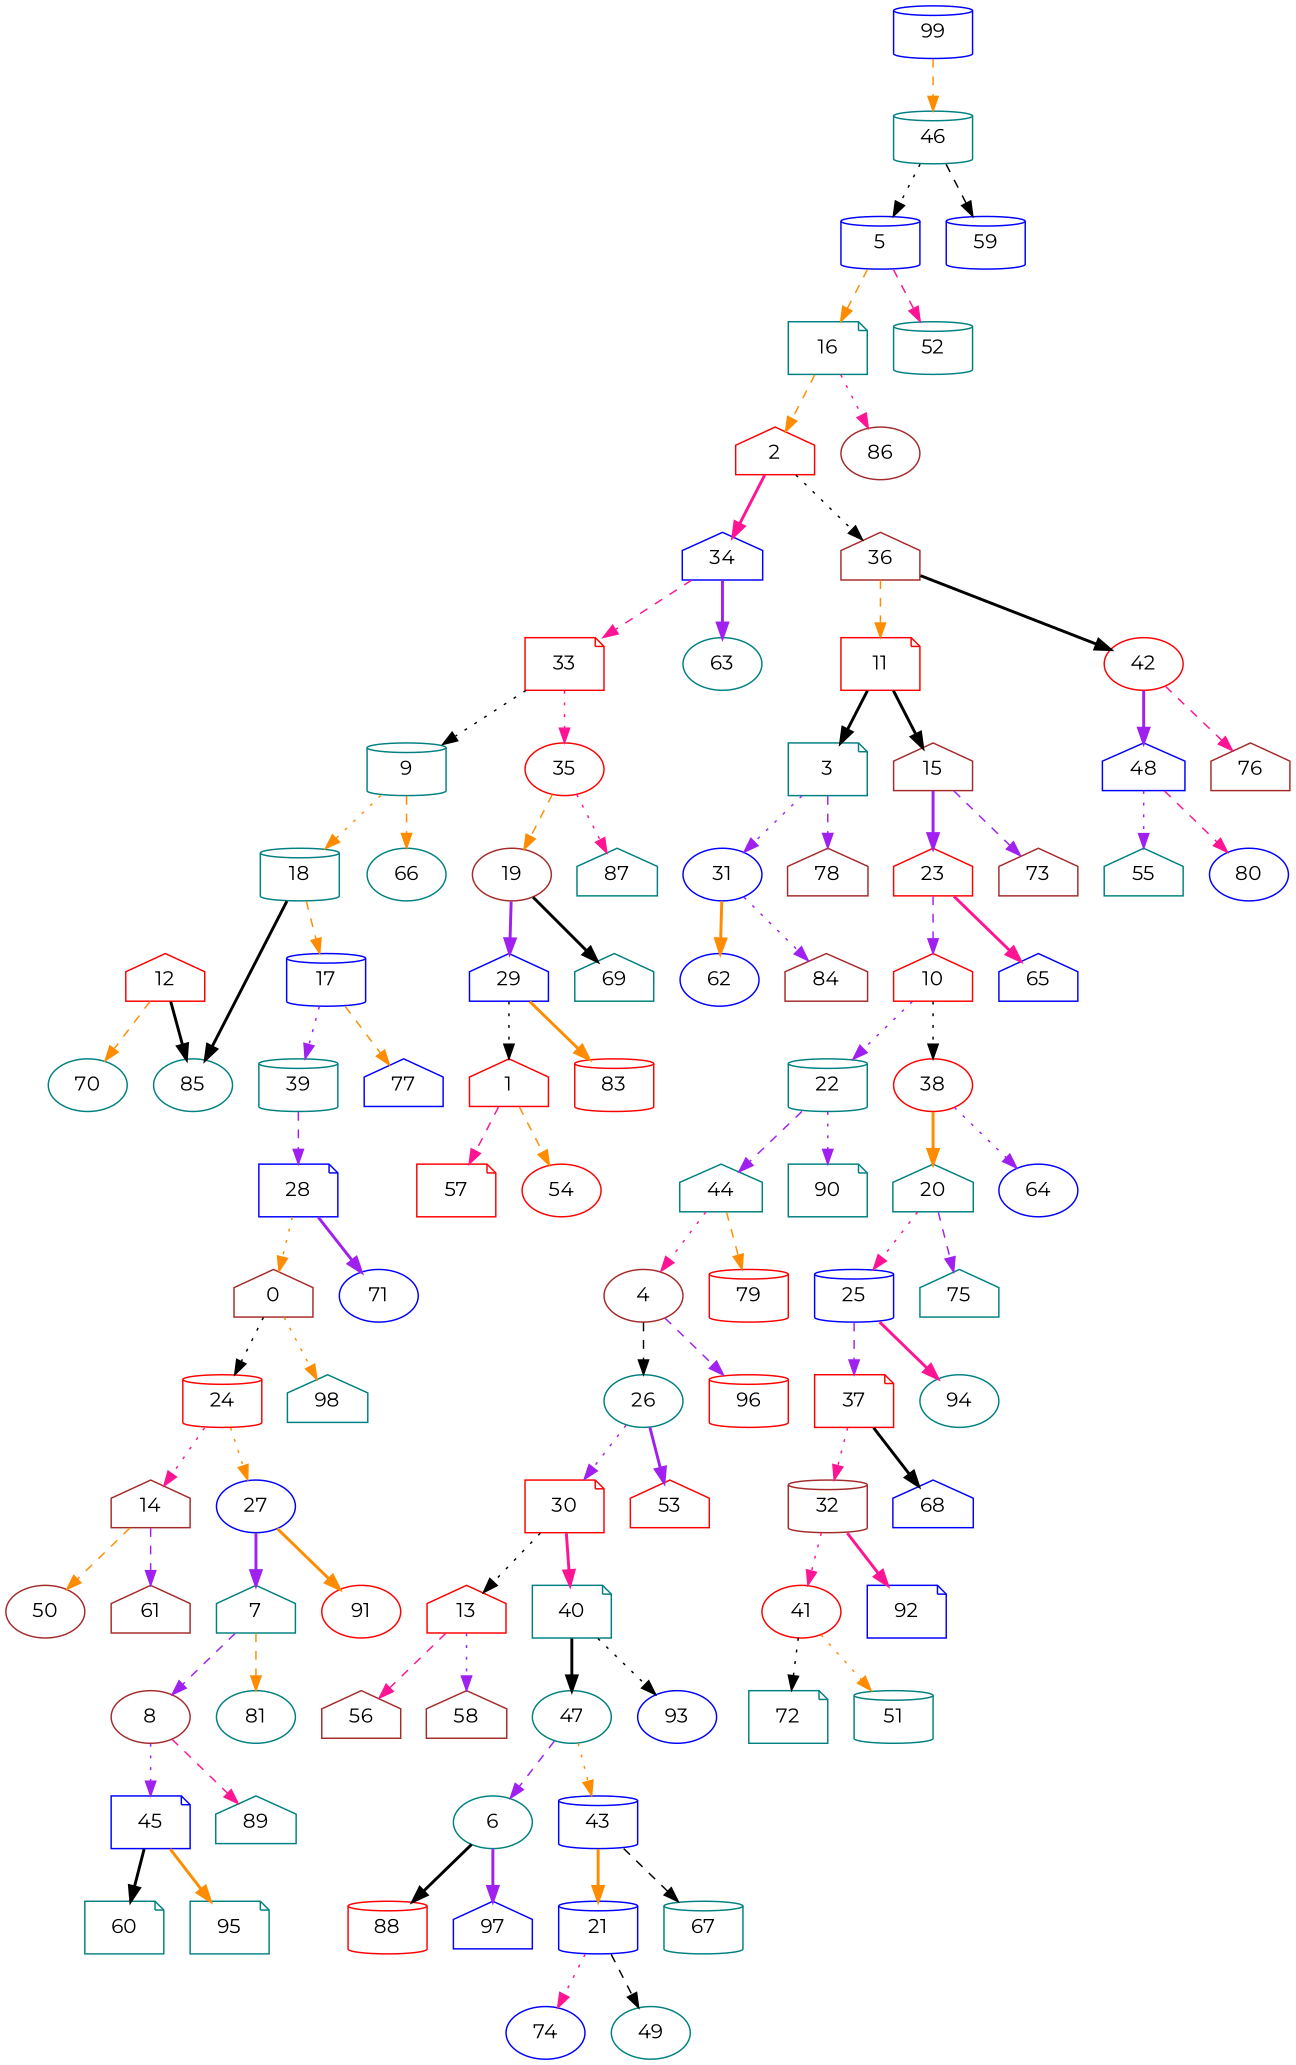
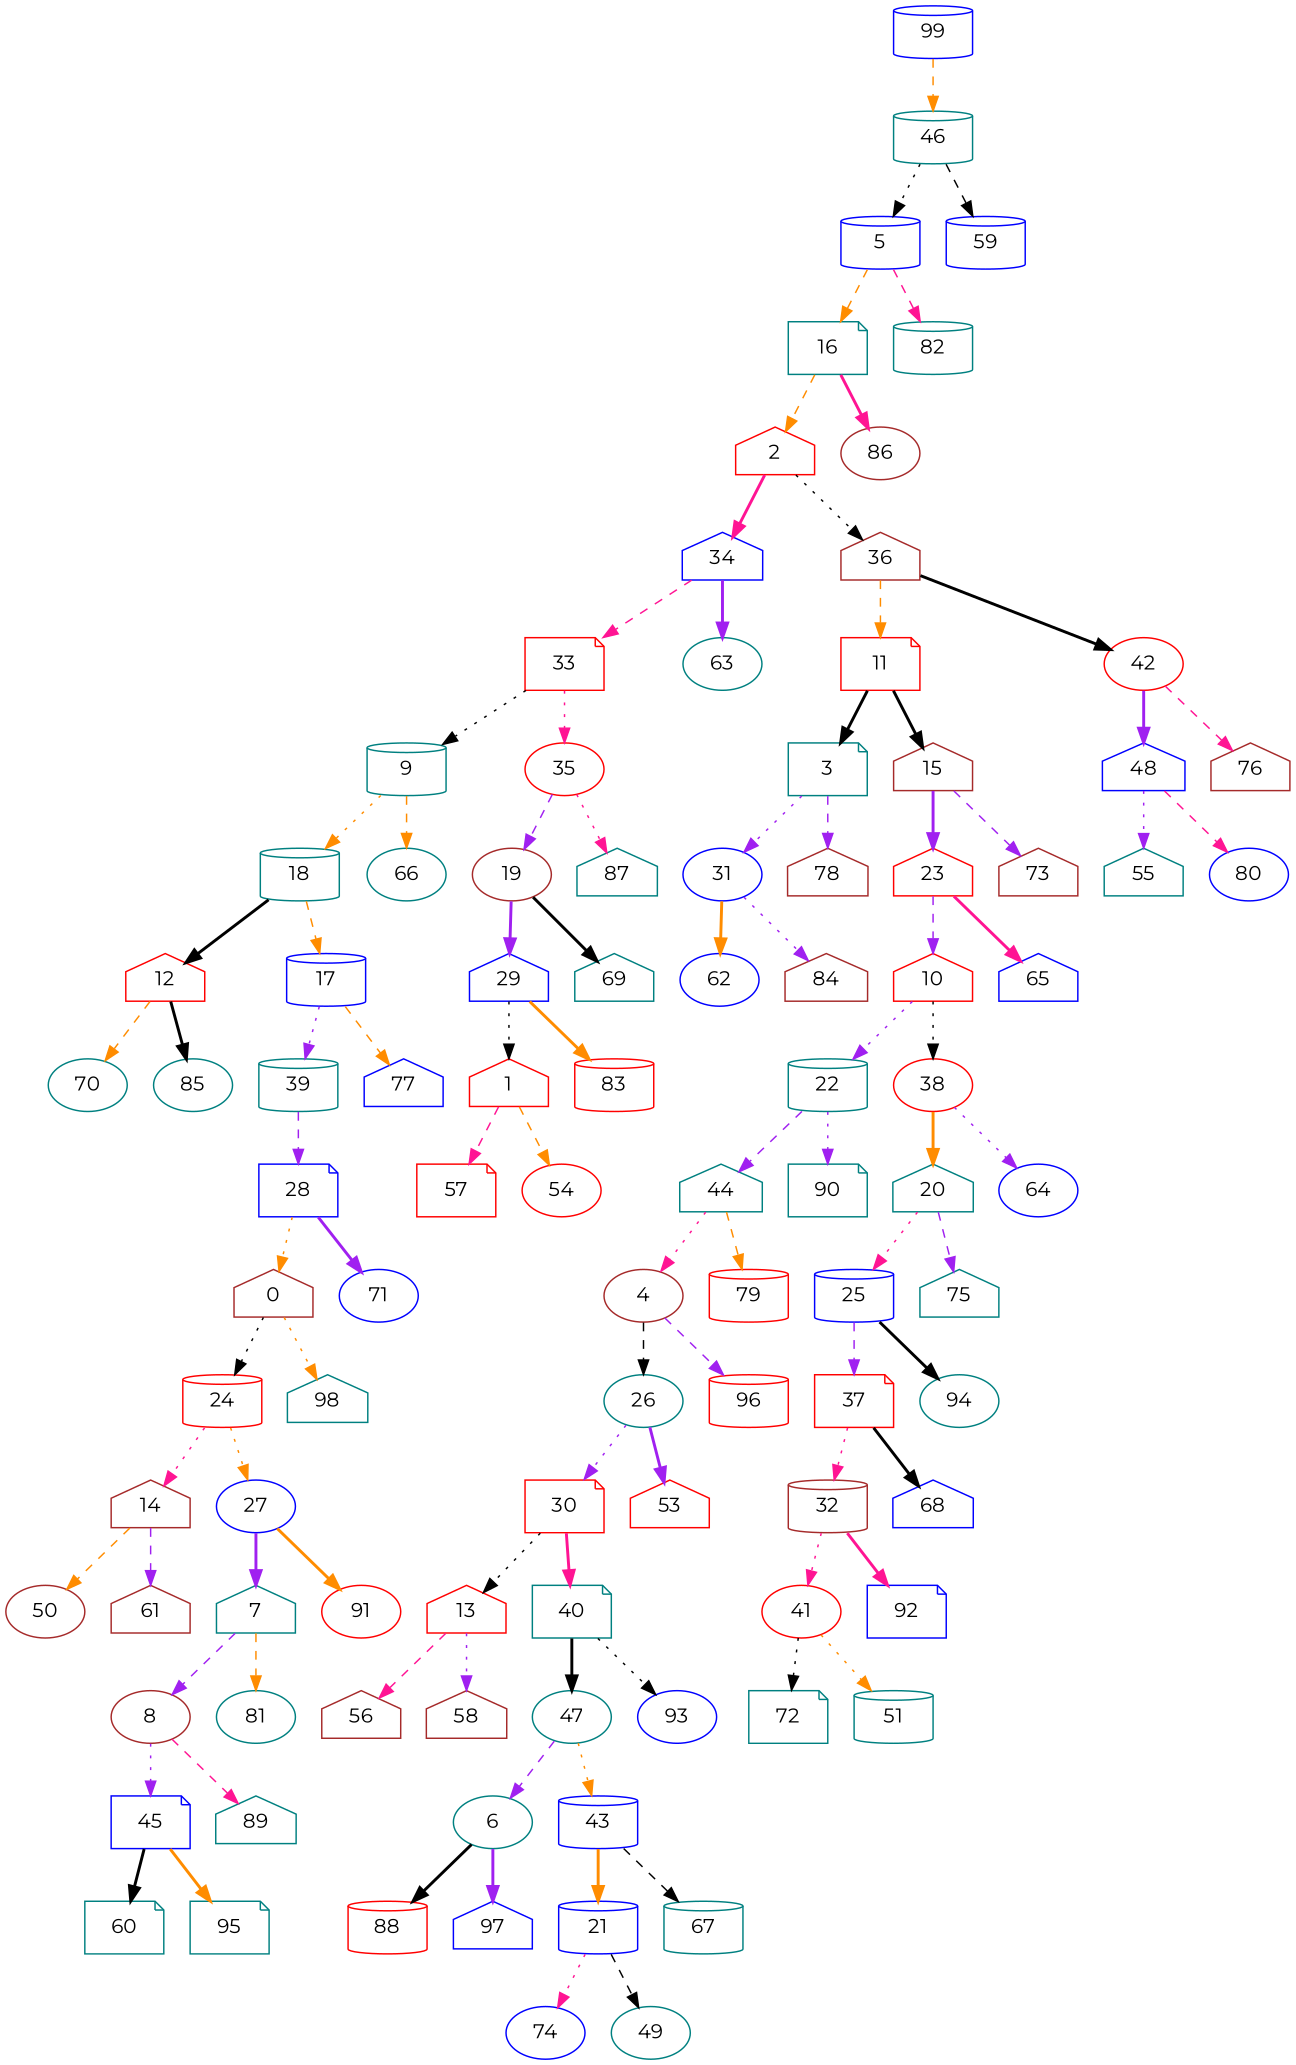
(933, 348) -> (933, 348)
(851, 395) -> (851, 395)
(542, 815) -> (542, 815)
(250, 974) -> (233, 927)
(903, 1345) -> (903, 1345)
